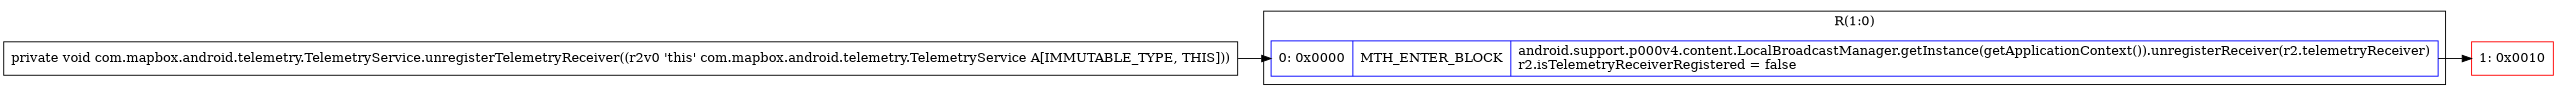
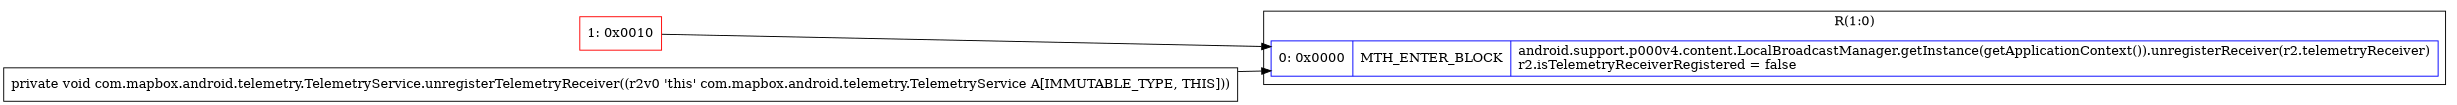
(2451, 59) -> (962, 40)
